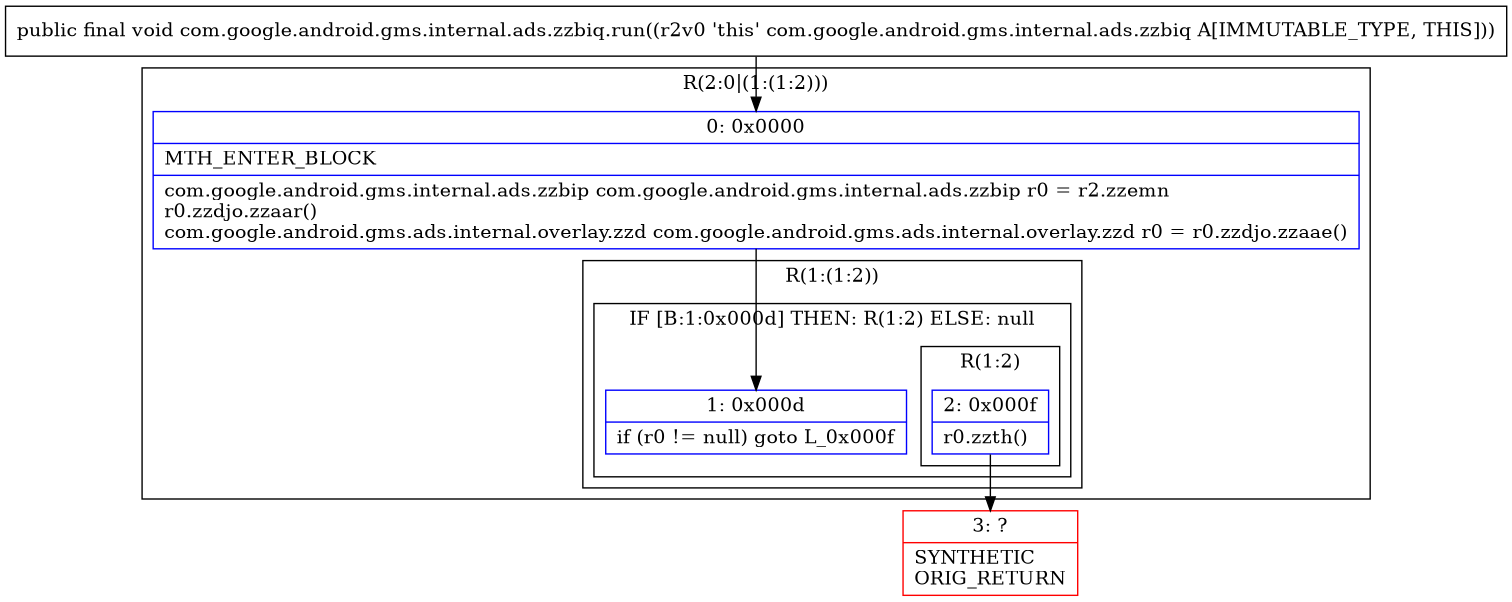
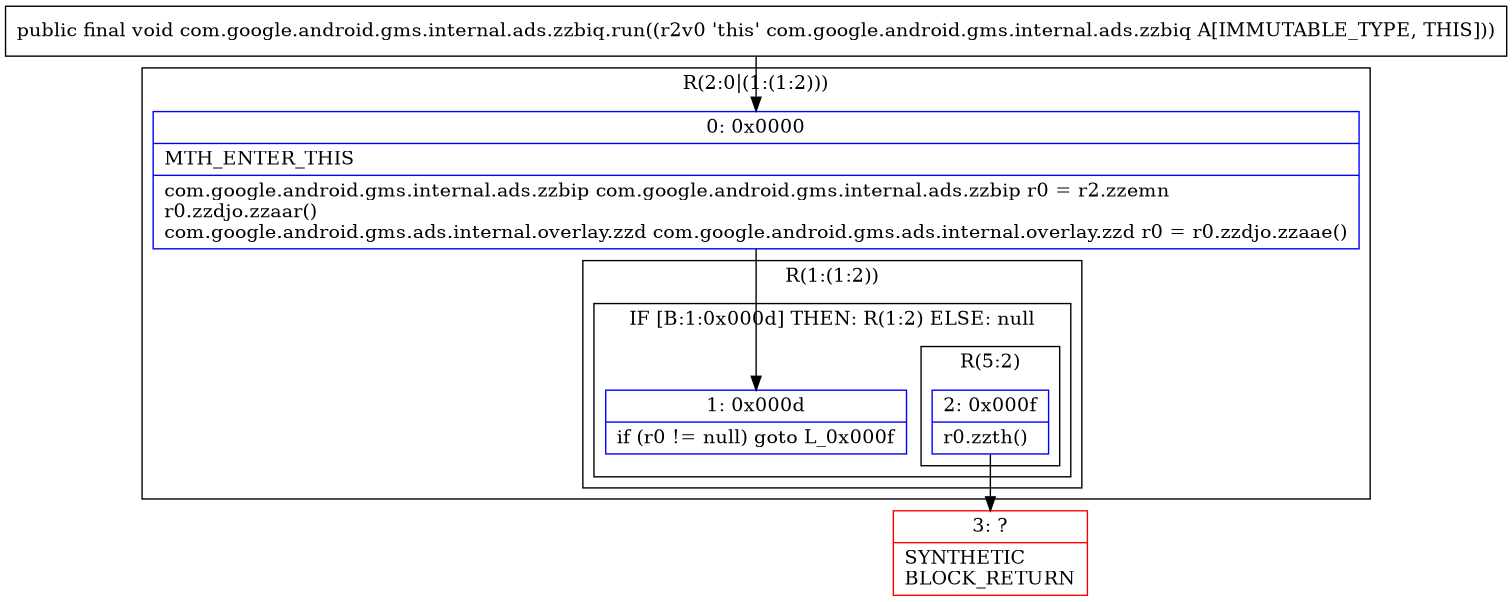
(271, 159) -> (260, 159)
(990, 362) -> (990, 362)
(990, 579) -> (990, 579)
